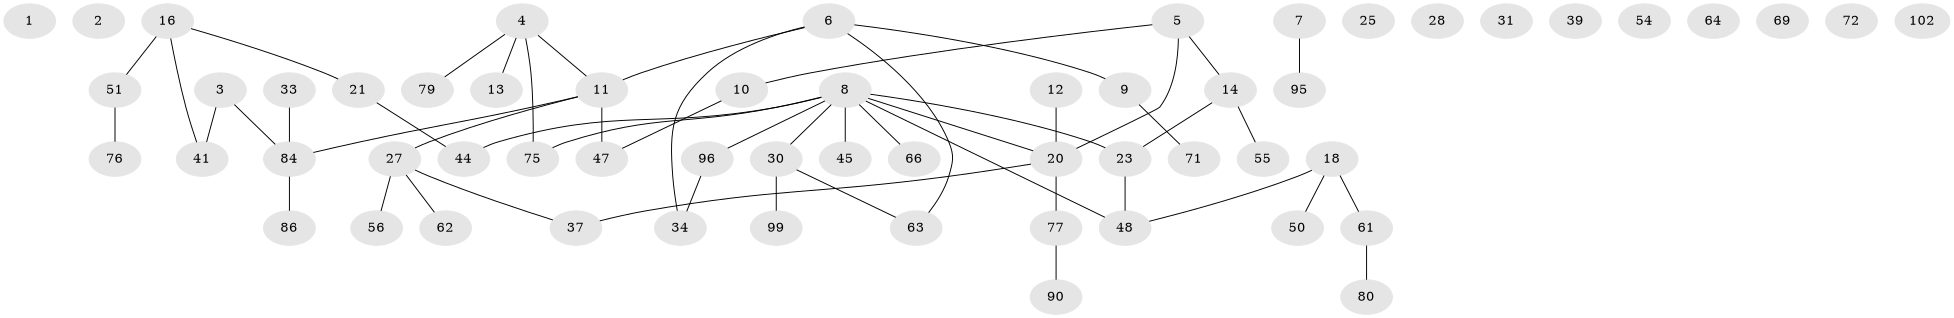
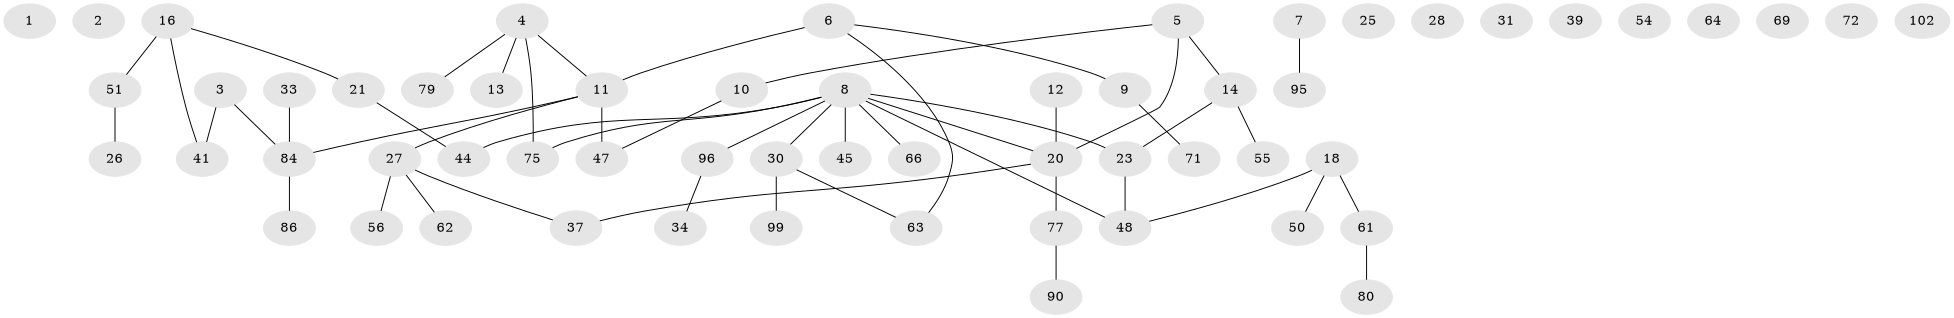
(693, 88) -> none
(115, 159) -> (115, 159)
